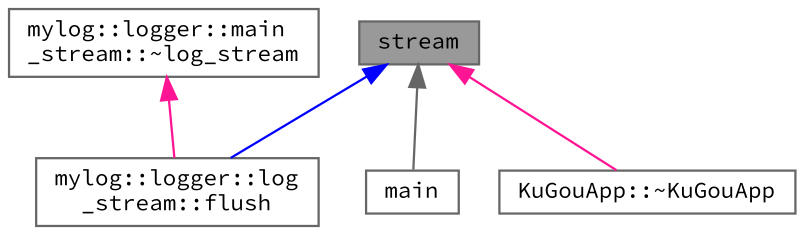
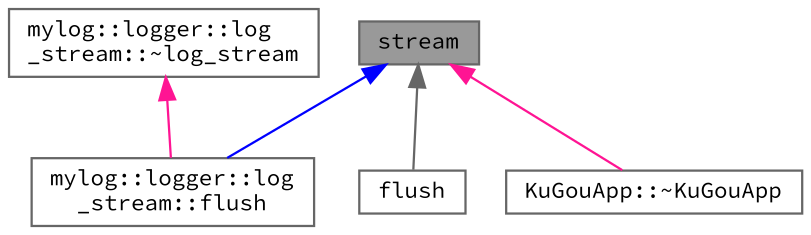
(164, 43) -> (164, 43)
(412, 192) -> (412, 192)
